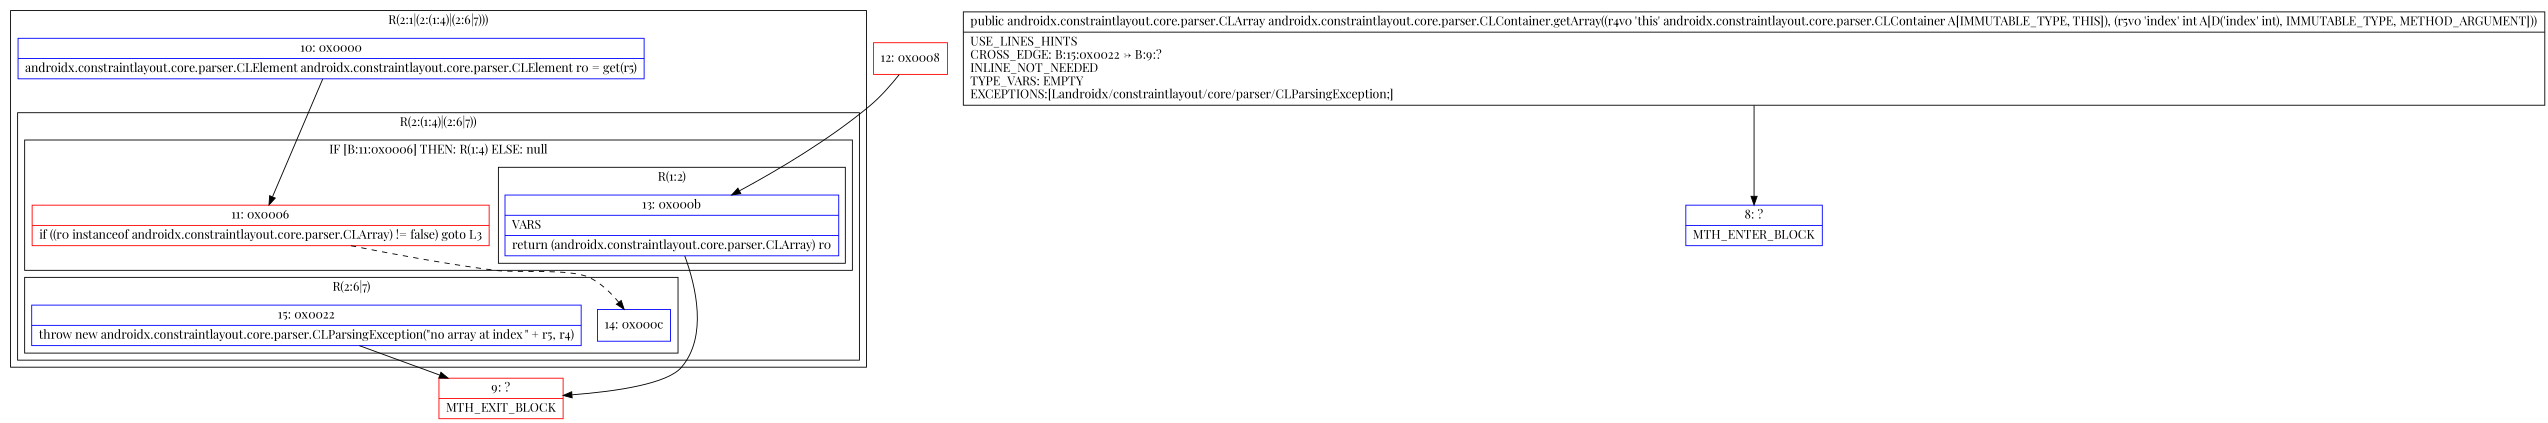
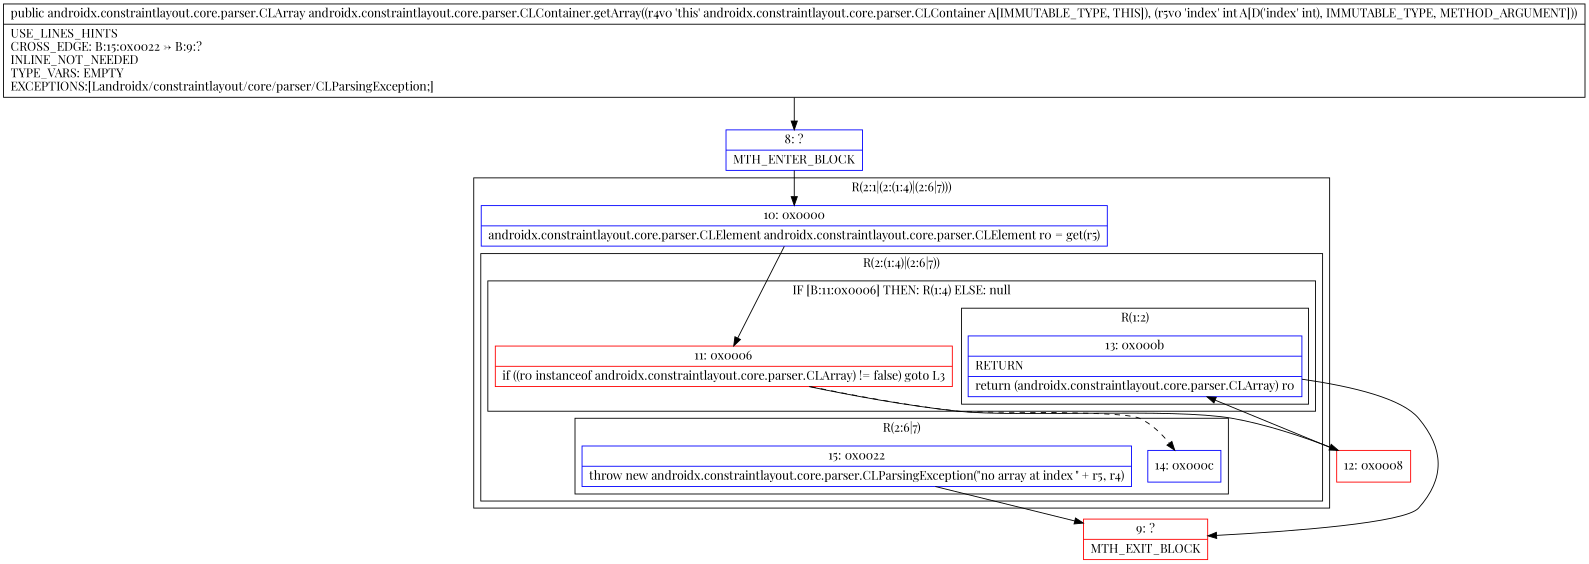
none -> (794, 183)
(527, 225) -> (999, 366)
none -> (1071, 413)
